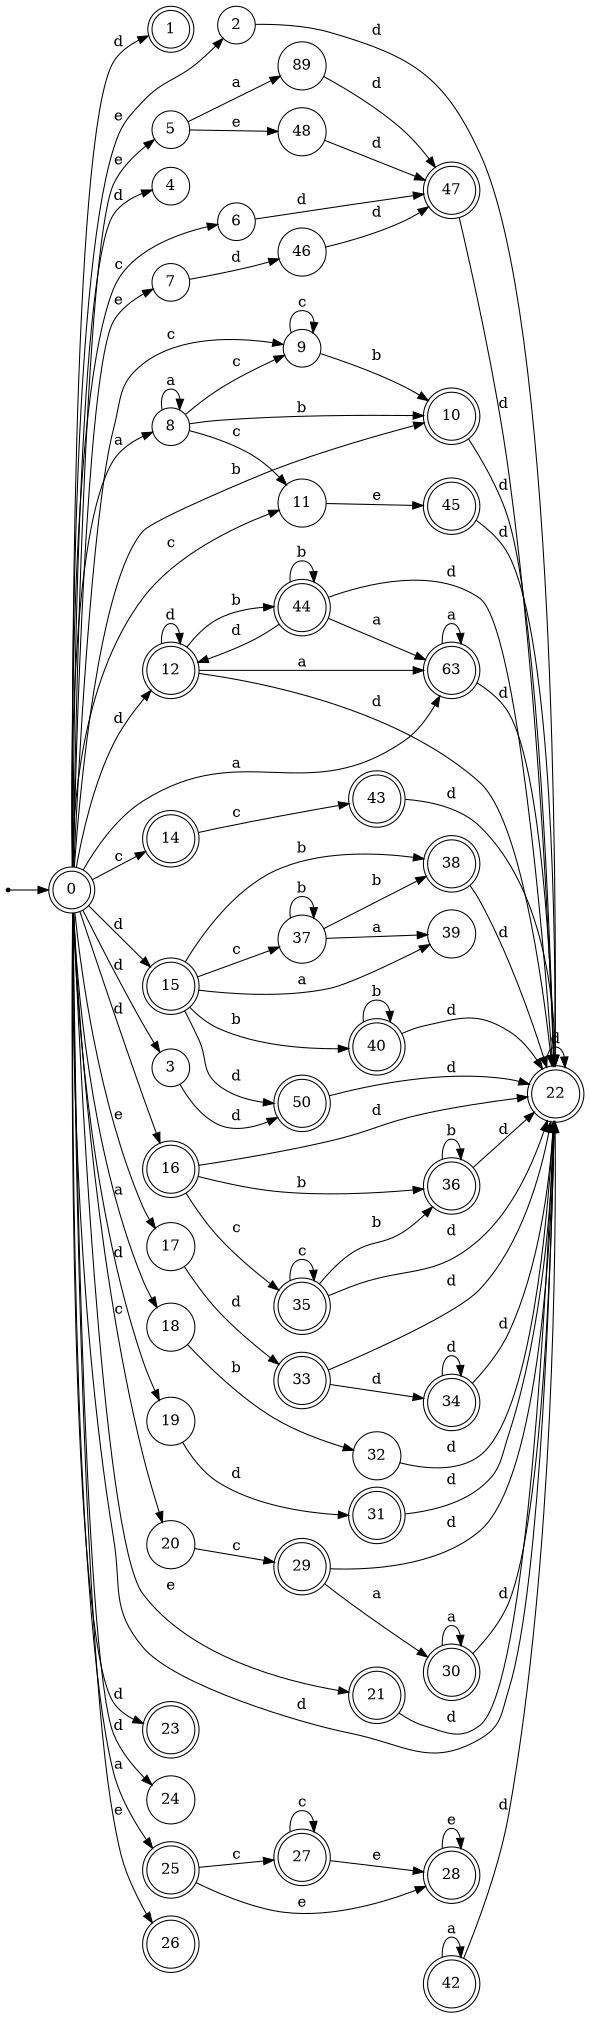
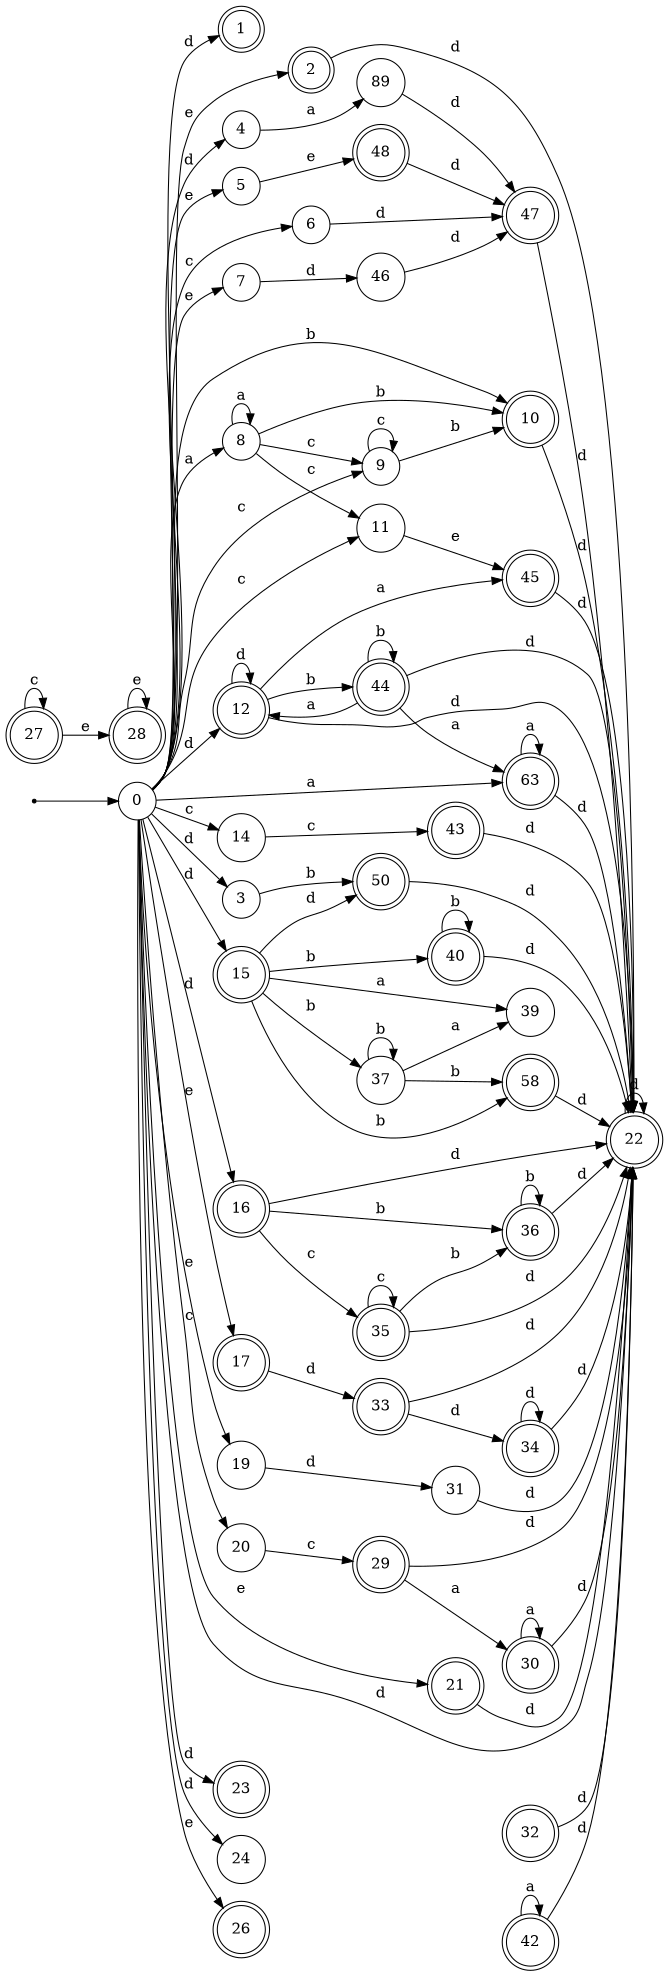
(236, 25) -> (311, 70)
(229, 101) -> (310, 125)
(302, 132) -> (381, 153)
(236, 631) -> (311, 705)
(306, 670) -> (364, 610)
(171, 839) -> (241, 838)
(452, 864) -> (530, 1082)
(72, 890) -> (137, 801)
(236, 950) -> (311, 1007)
(236, 1116) -> (311, 874)
(171, 1247) -> (241, 1363)
(119, 1253) -> (189, 1263)
(171, 1327) -> none
(377, 1456) -> (530, 1833)
(377, 1515) -> (456, 1490)
(171, 1870) -> none
